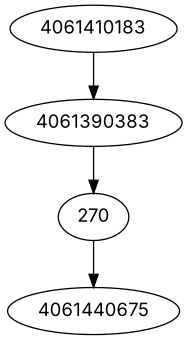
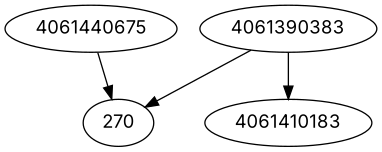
(94, 69) -> (288, 69)
(94, 258) -> (103, 70)
